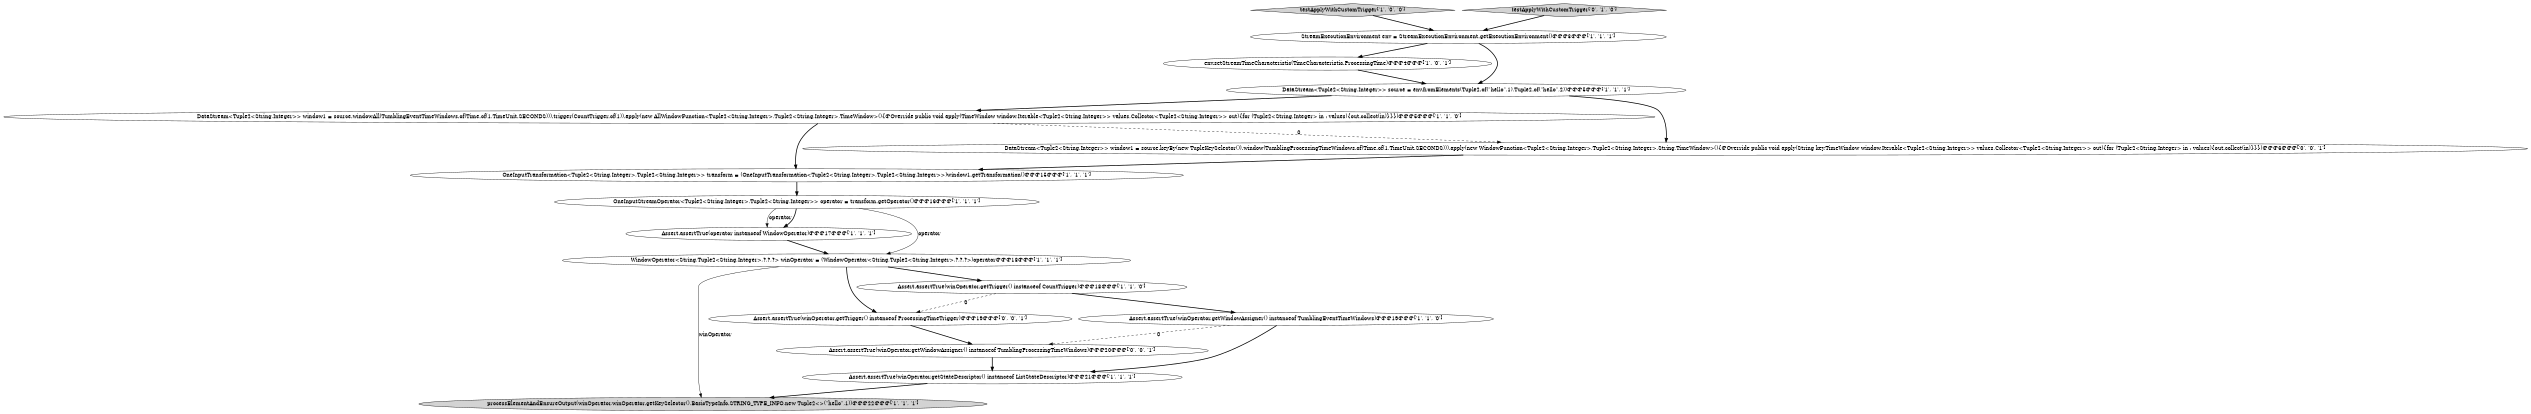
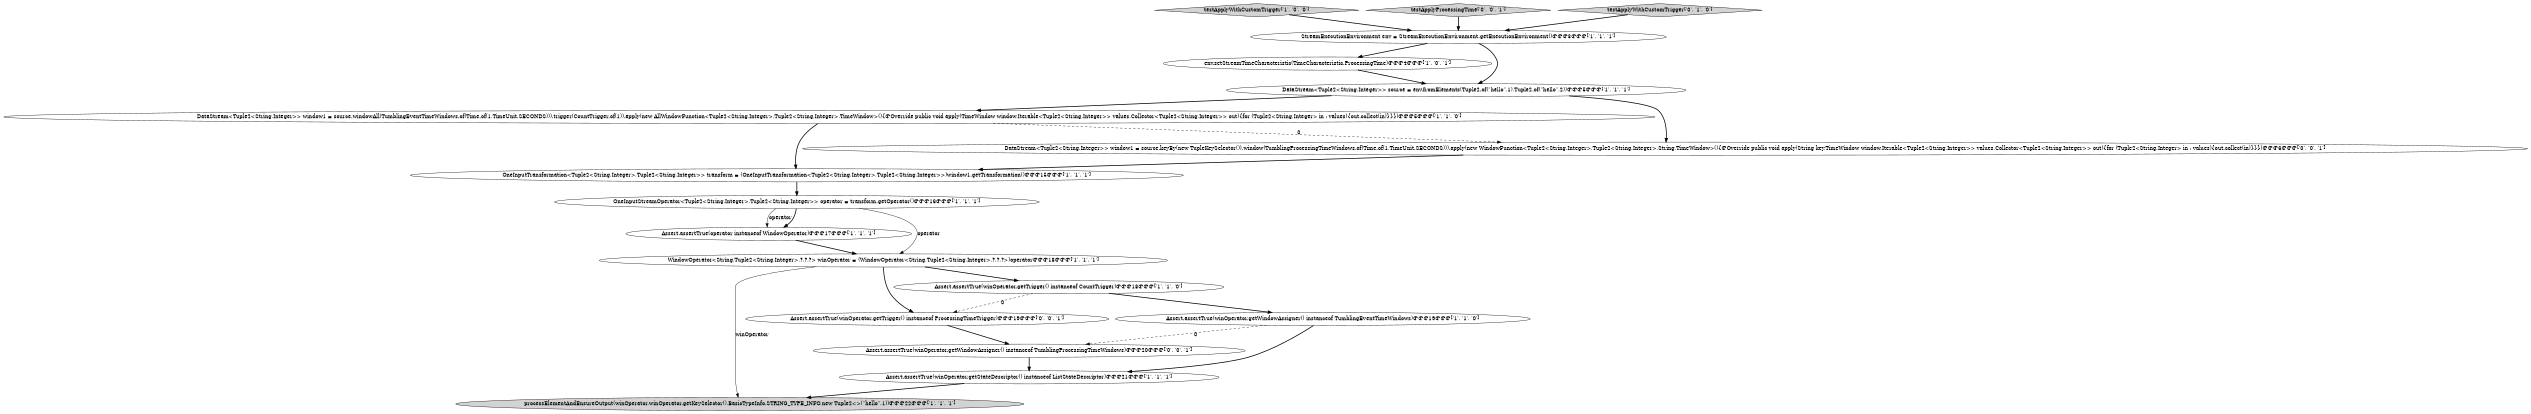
none -> (1458, 10)
